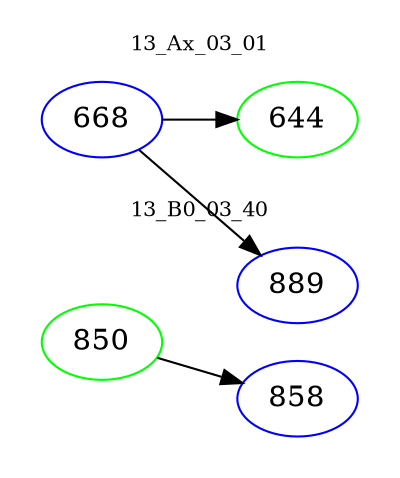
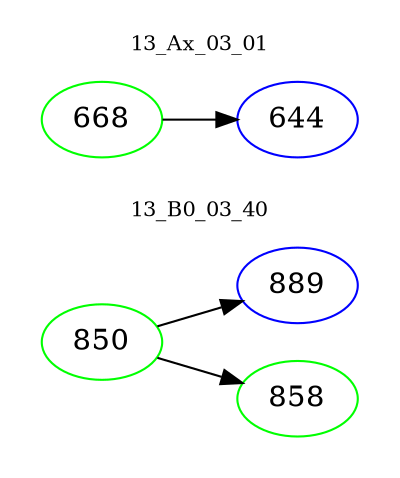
(102, 120) -> (102, 120)
(298, 120) -> (298, 120)
(202, 205) -> (190, 317)
(298, 399) -> (298, 399)
